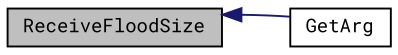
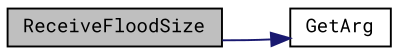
(266, 15) -> (247, 40)
